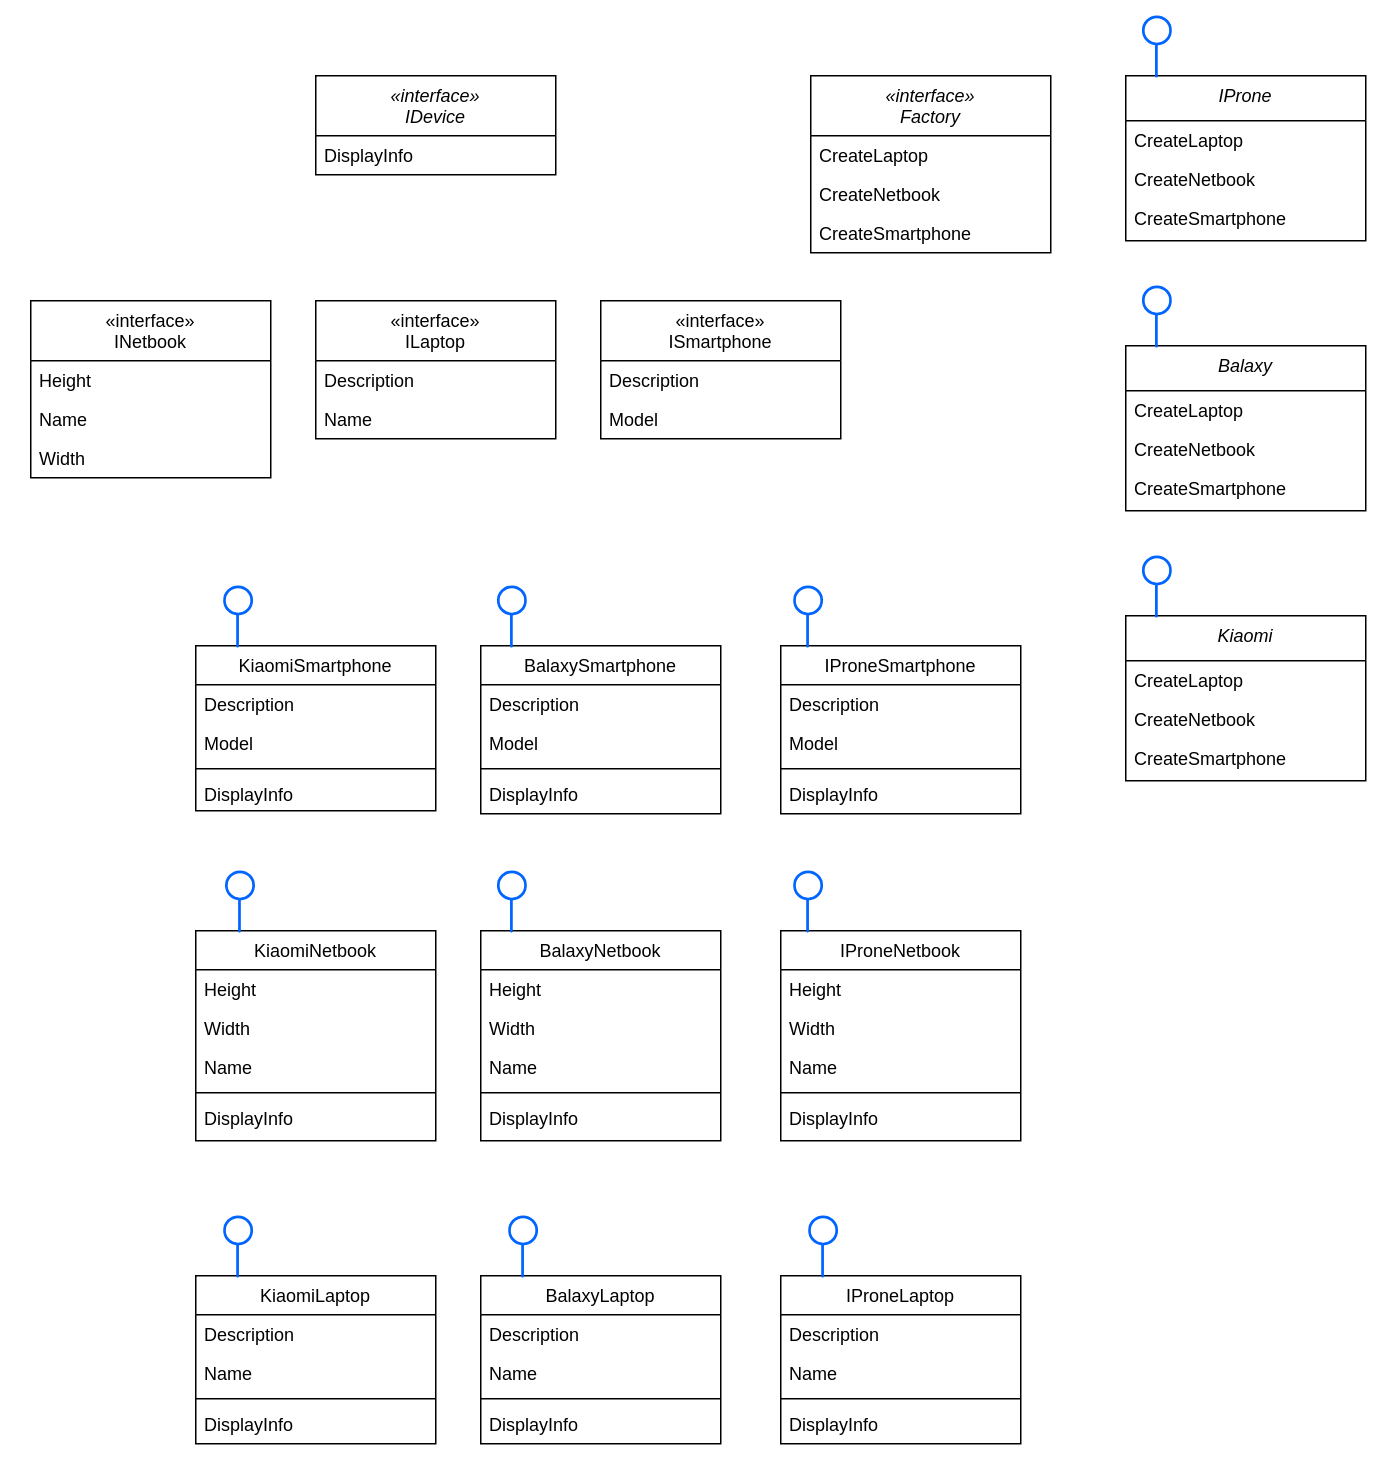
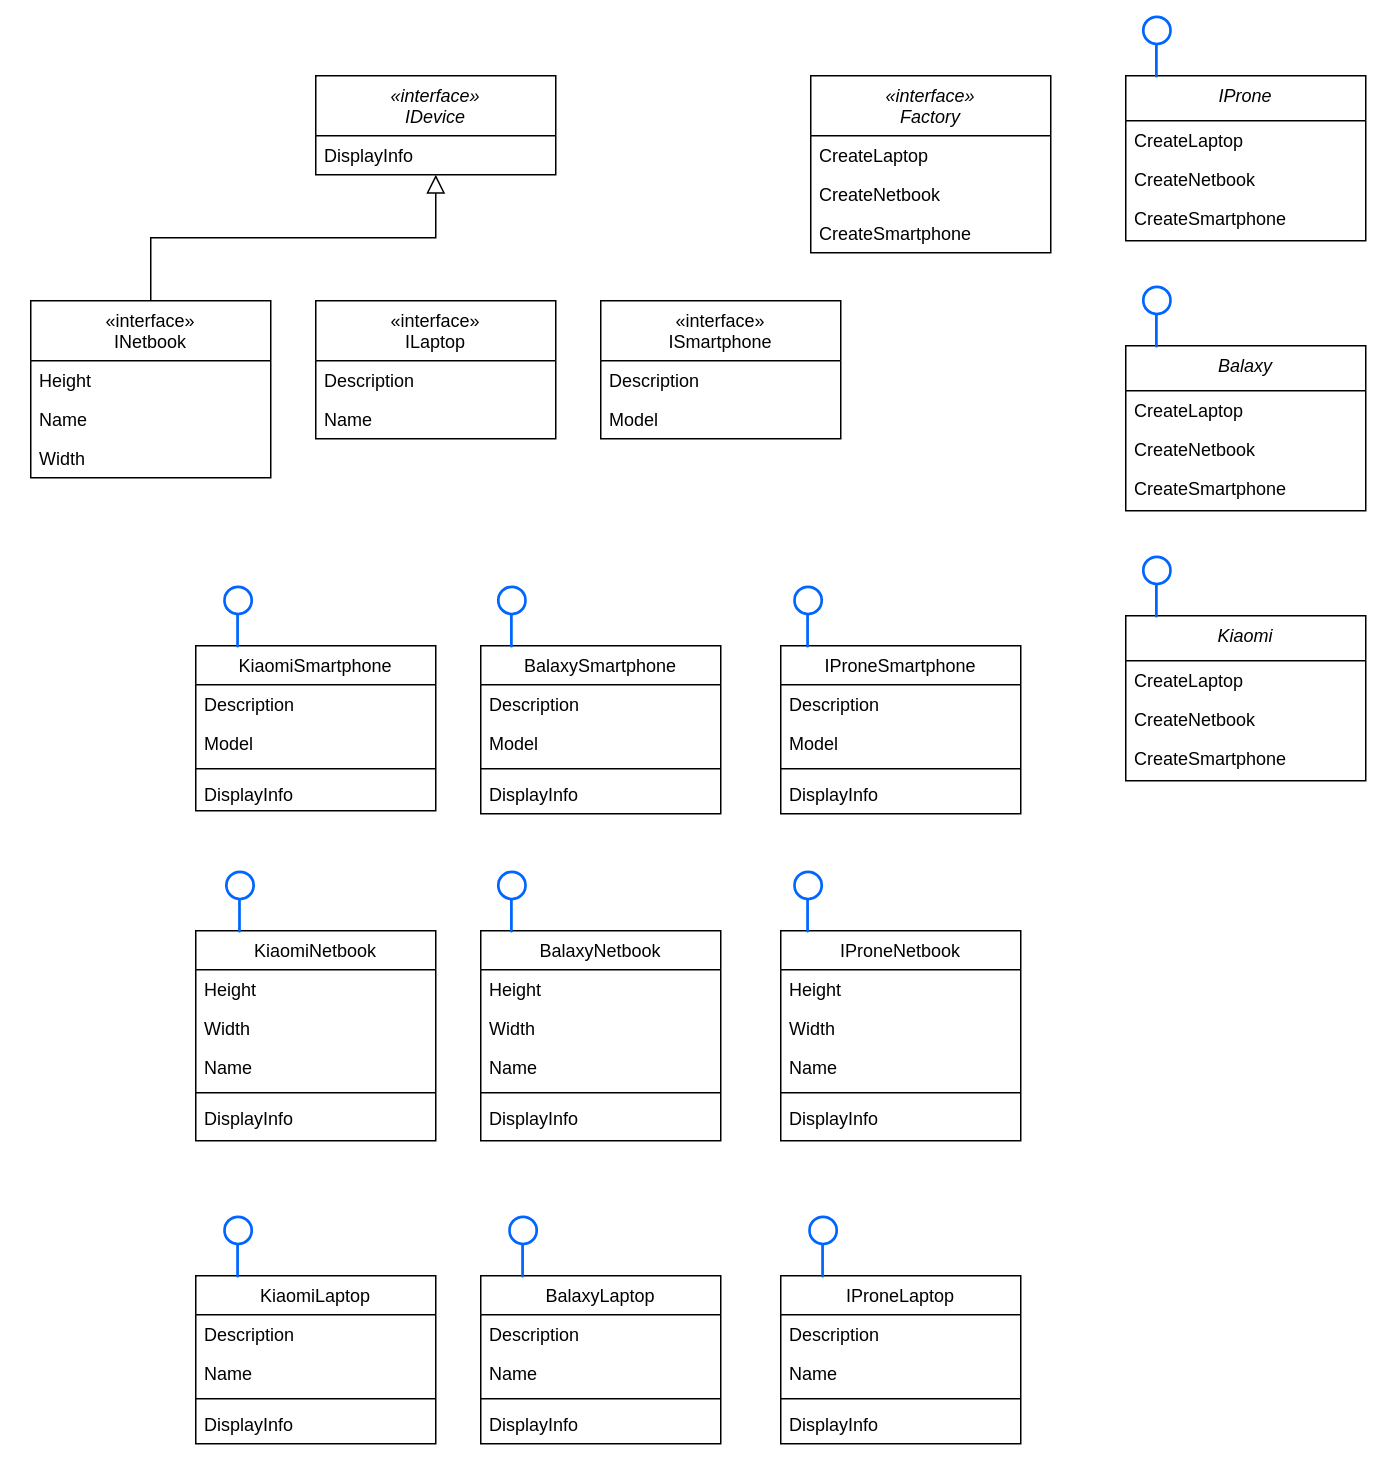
none -> (284, 238)
